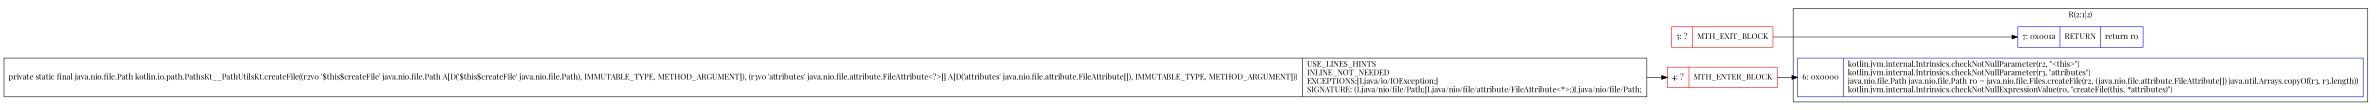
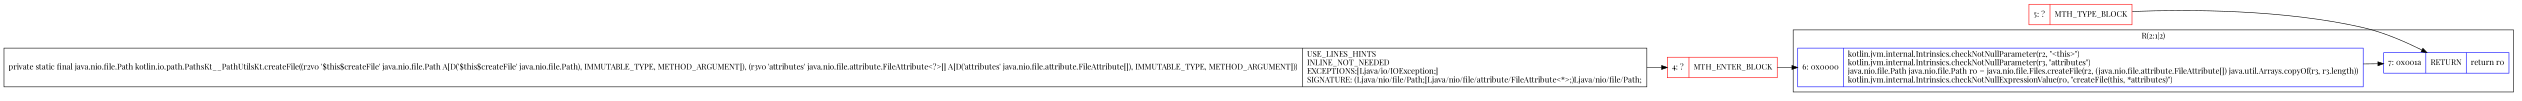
(1733, 37) -> (2091, 14)
none -> (2371, 64)
